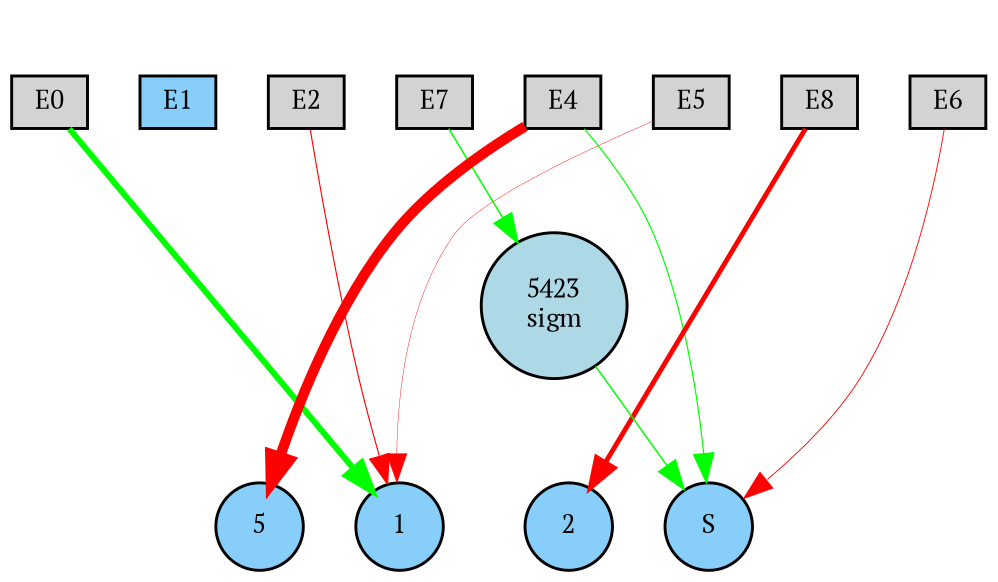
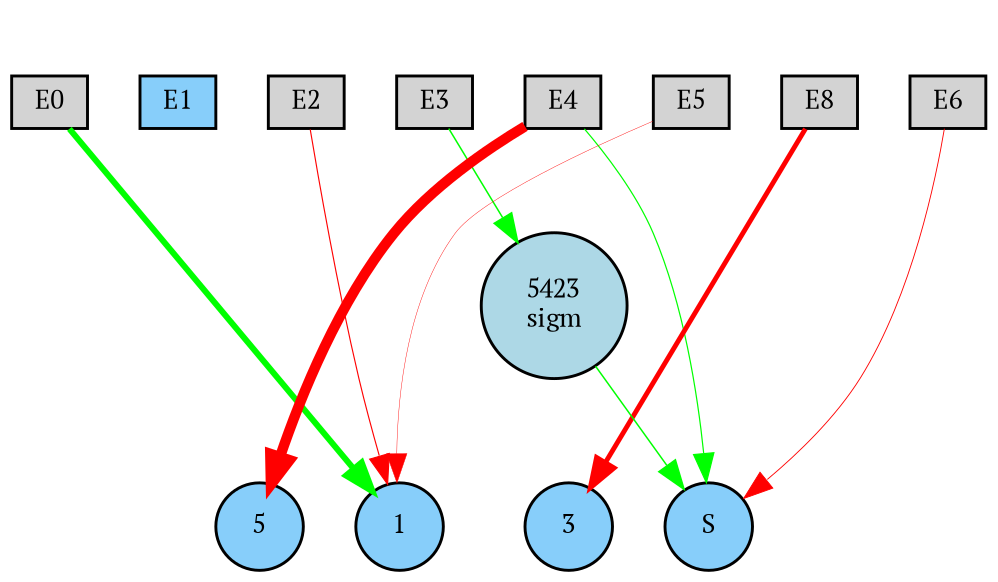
(435, 102) -> (435, 102)
(569, 527) -> (569, 527)
